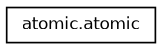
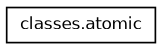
(81, 25) -> (81, 25)
